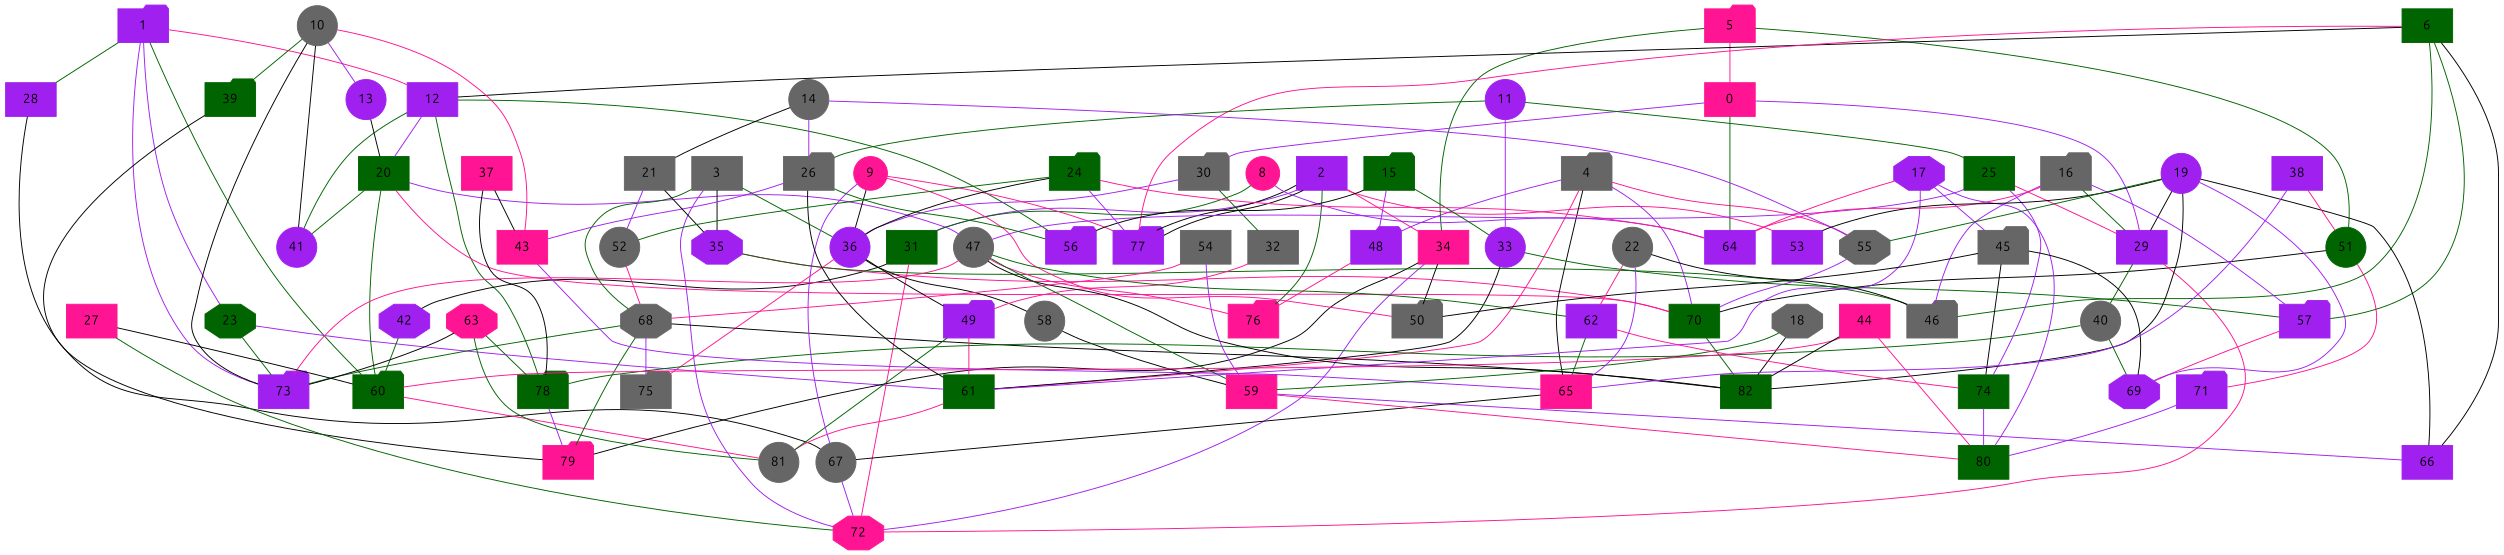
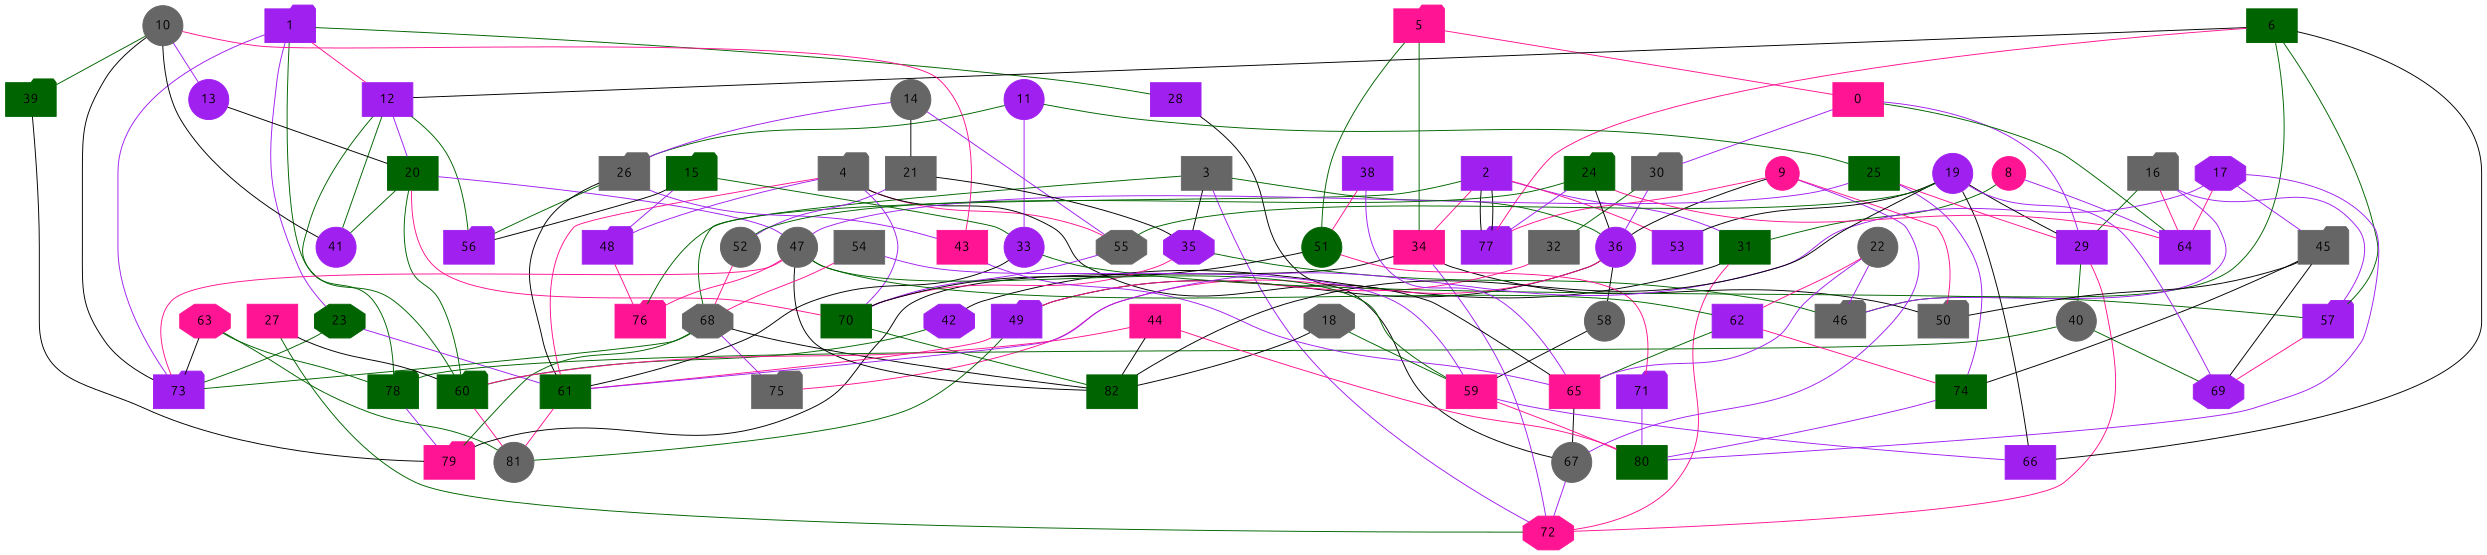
(487, 173) -> none
(1779, 279) -> (1859, 285)
